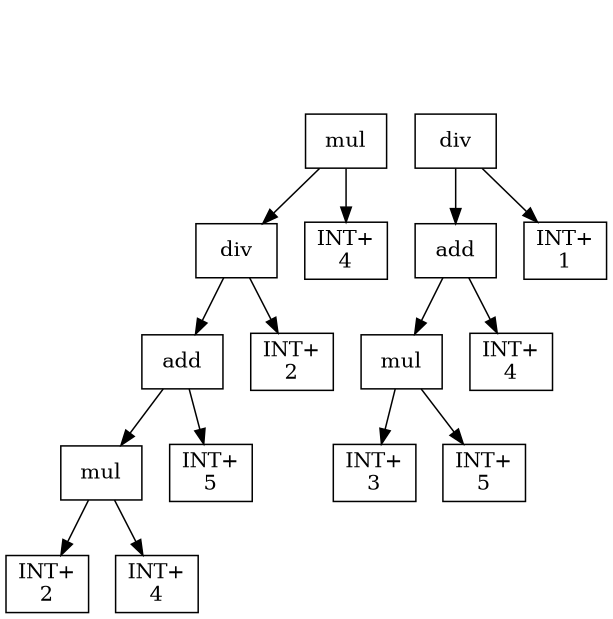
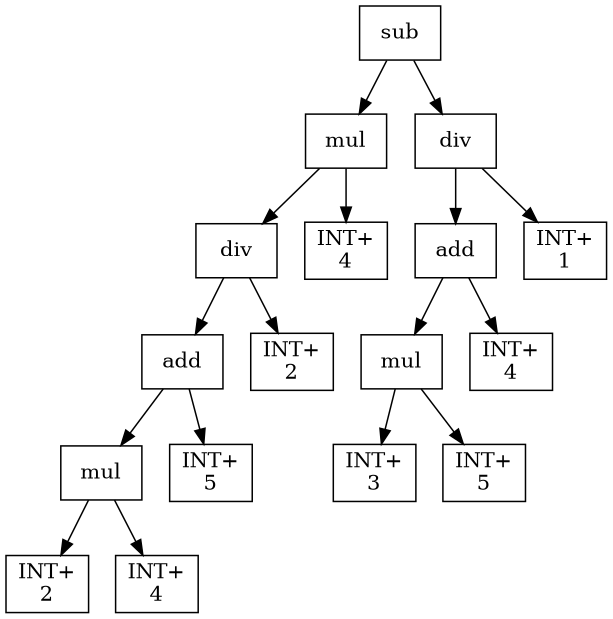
none -> (400, 33)
